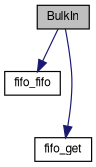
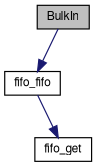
(72, 77) -> (45, 111)
